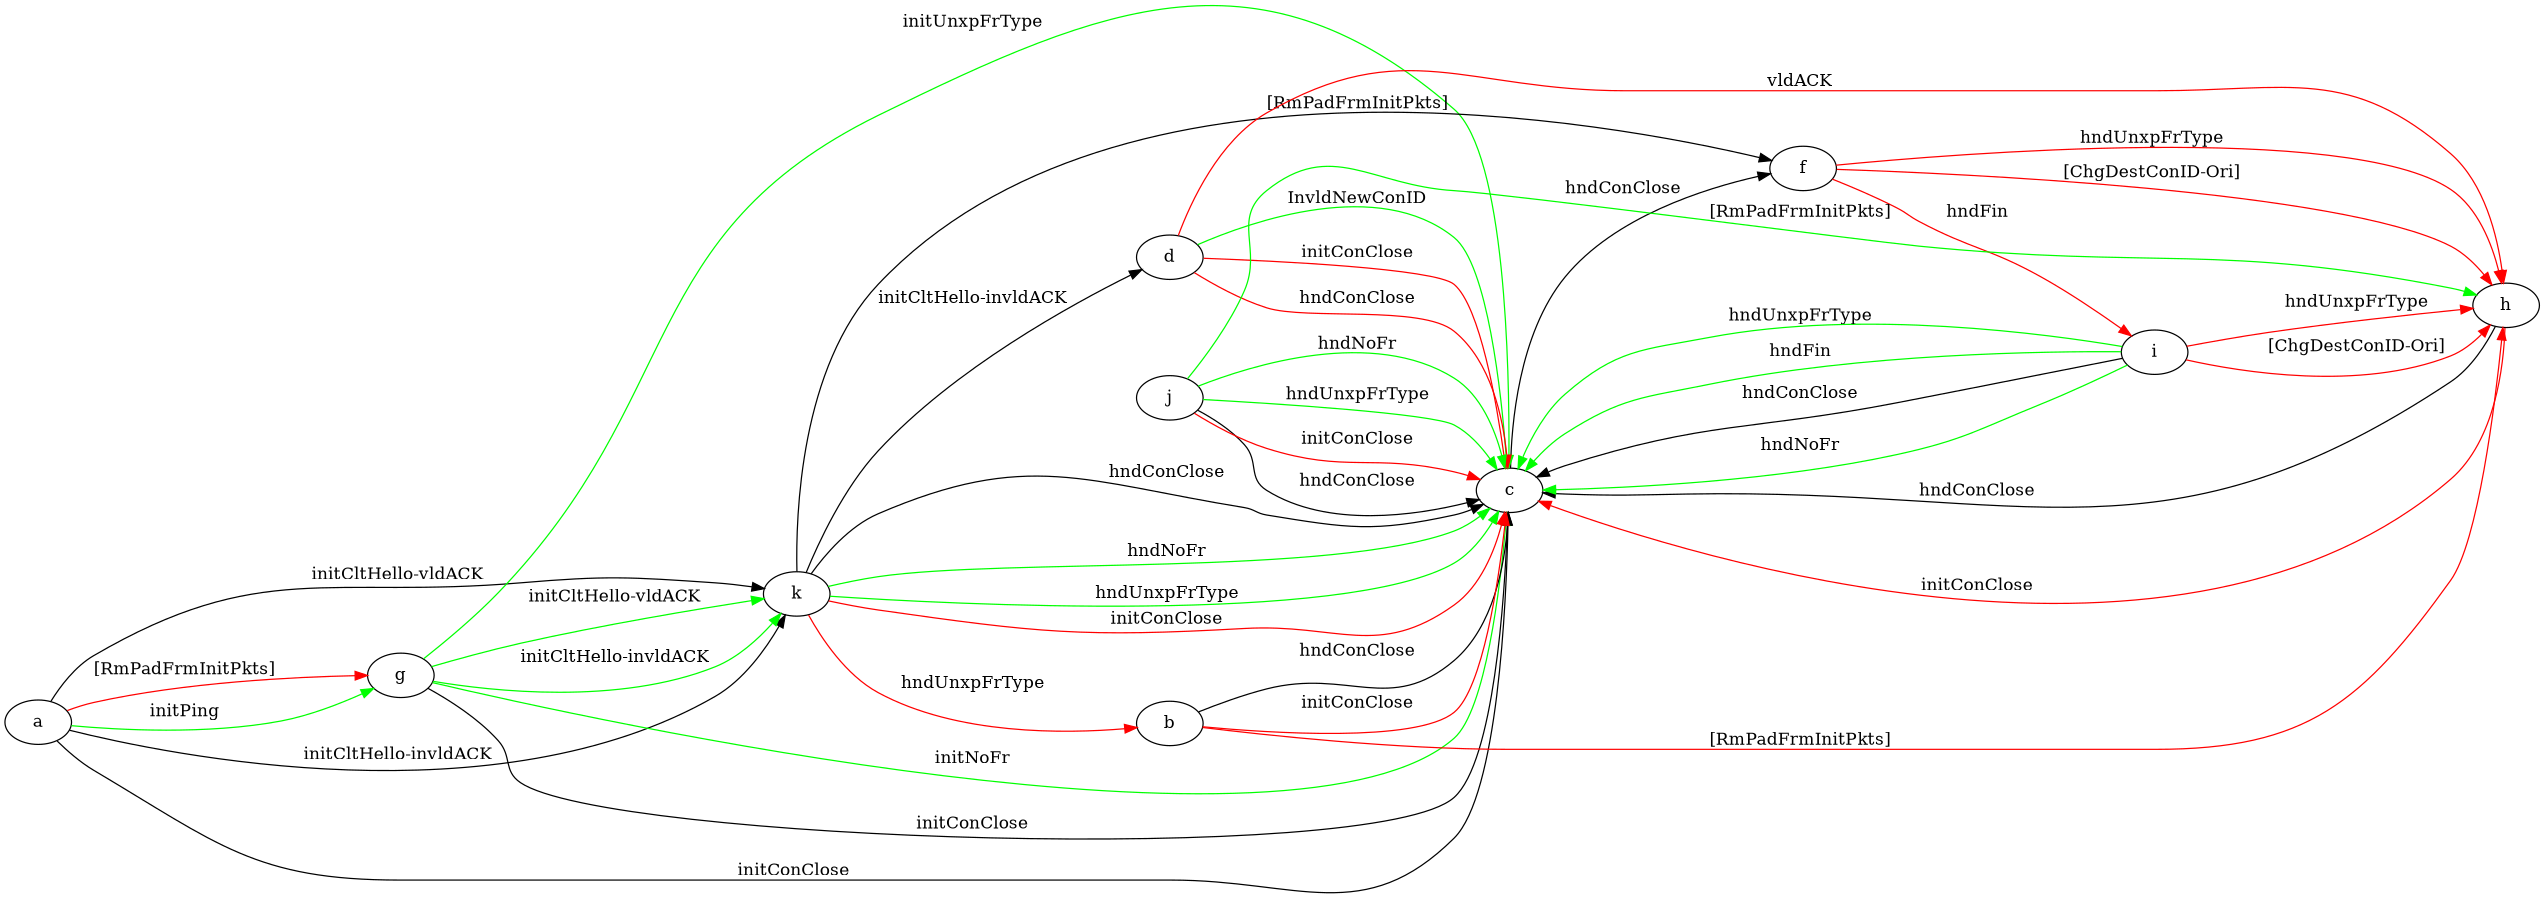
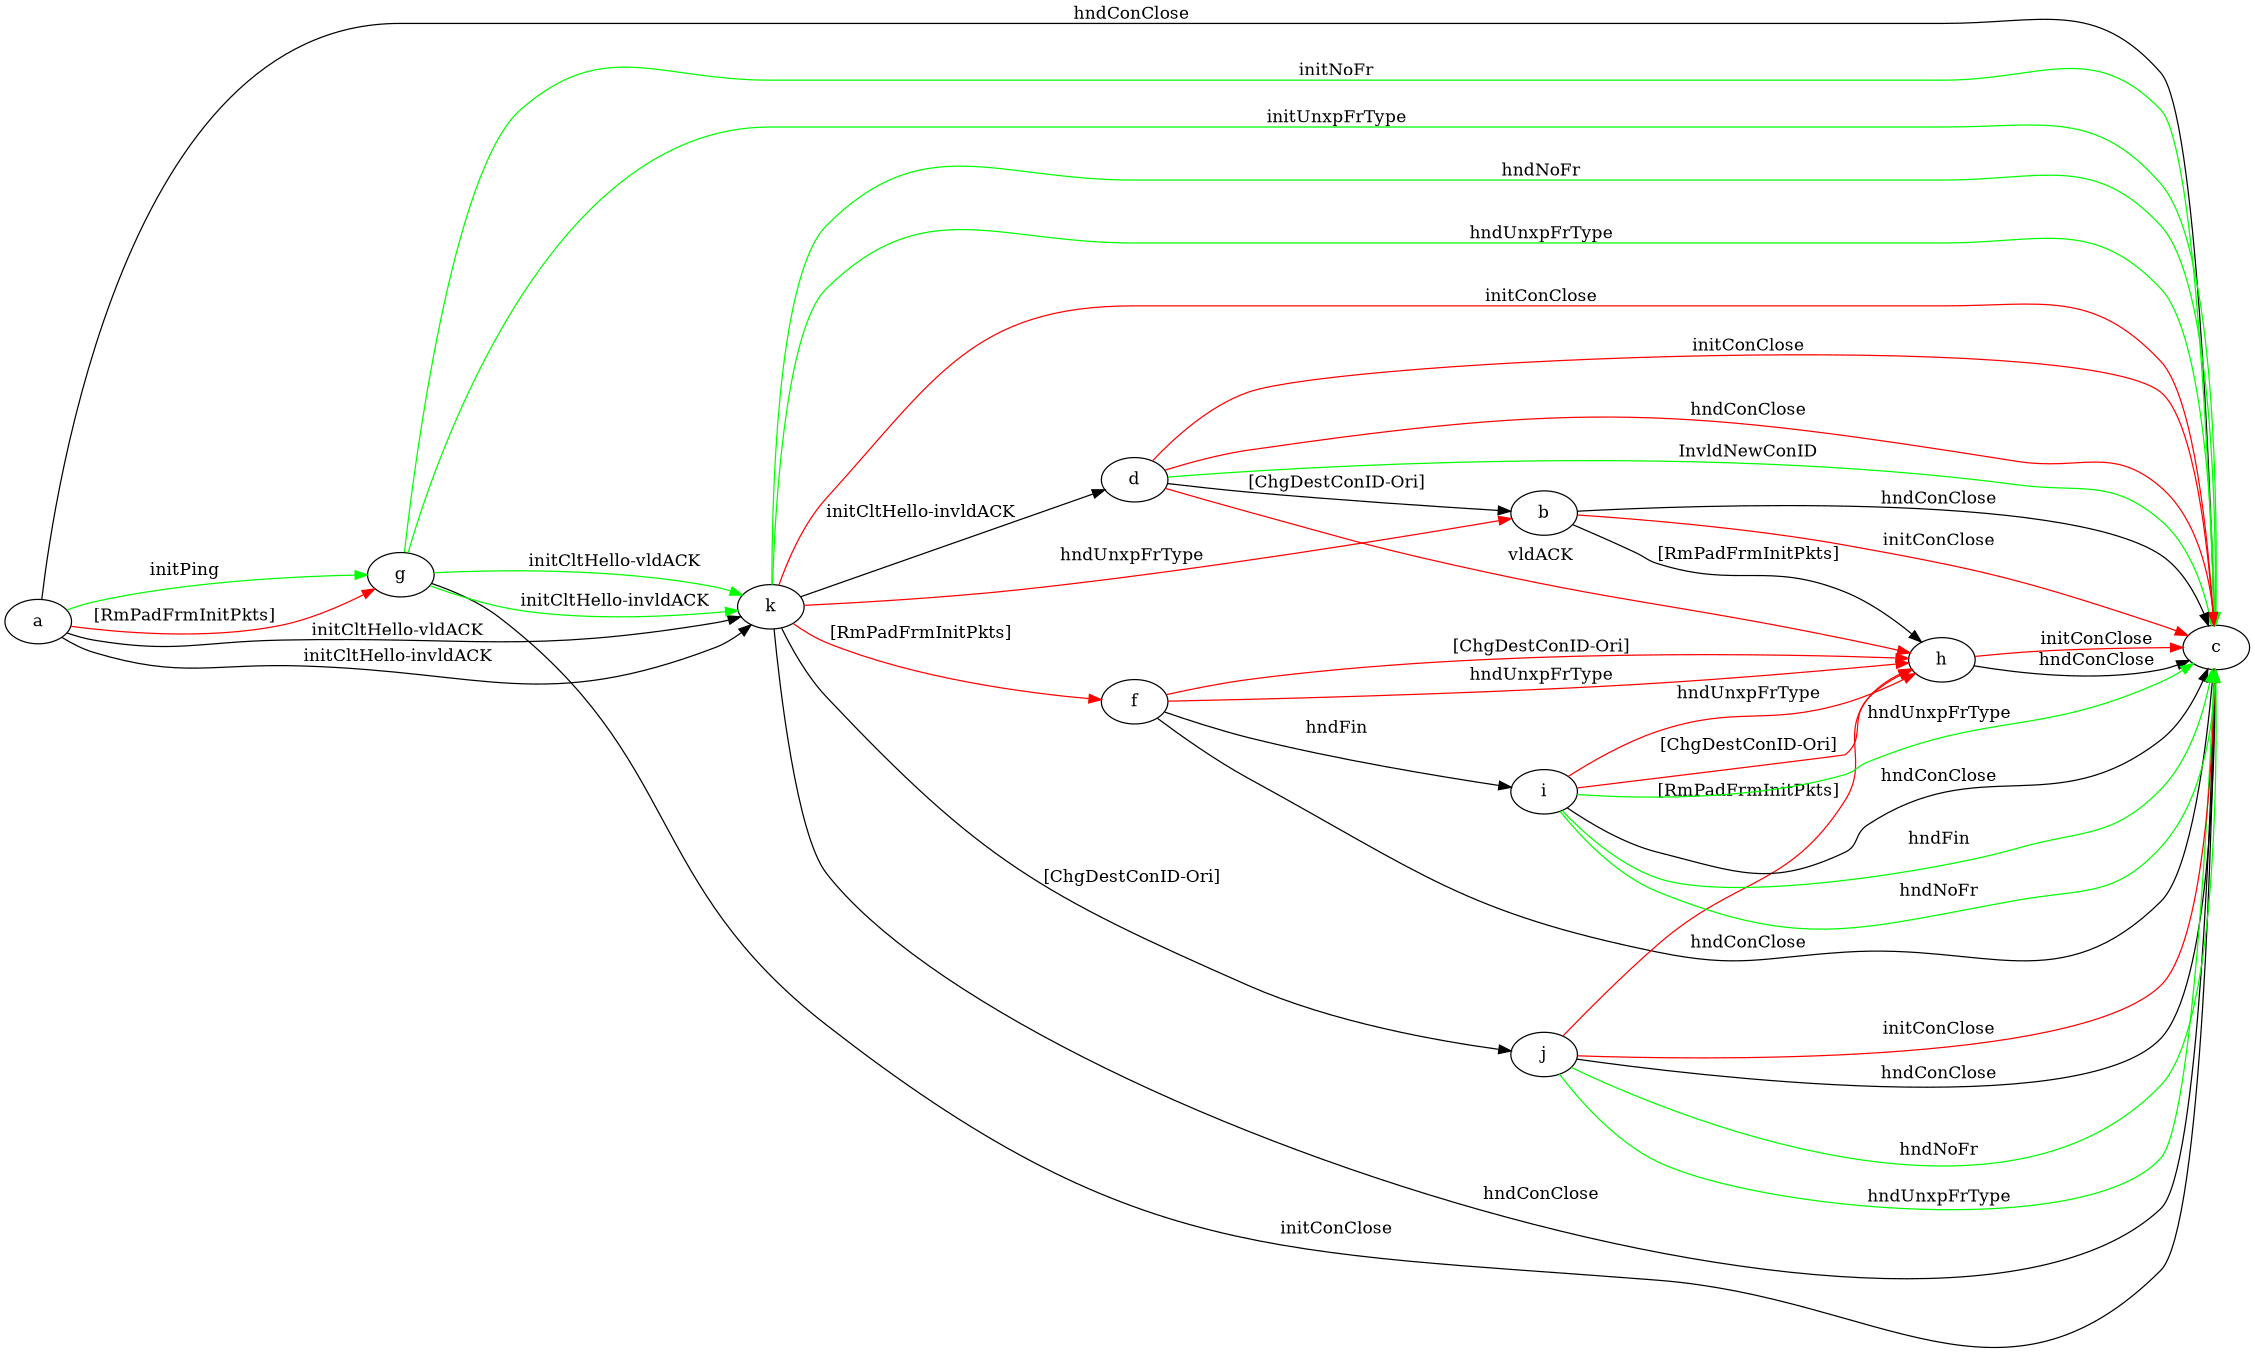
(1149, 140) -> (937, 676)
(1756, 226) -> (1787, 863)
(1957, 239) -> (1330, 756)
(1572, 270) -> (1753, 960)
none -> (1333, 499)
(1982, 749) -> (1744, 576)
(797, 871) -> (1135, 14)
none -> (1095, 913)
